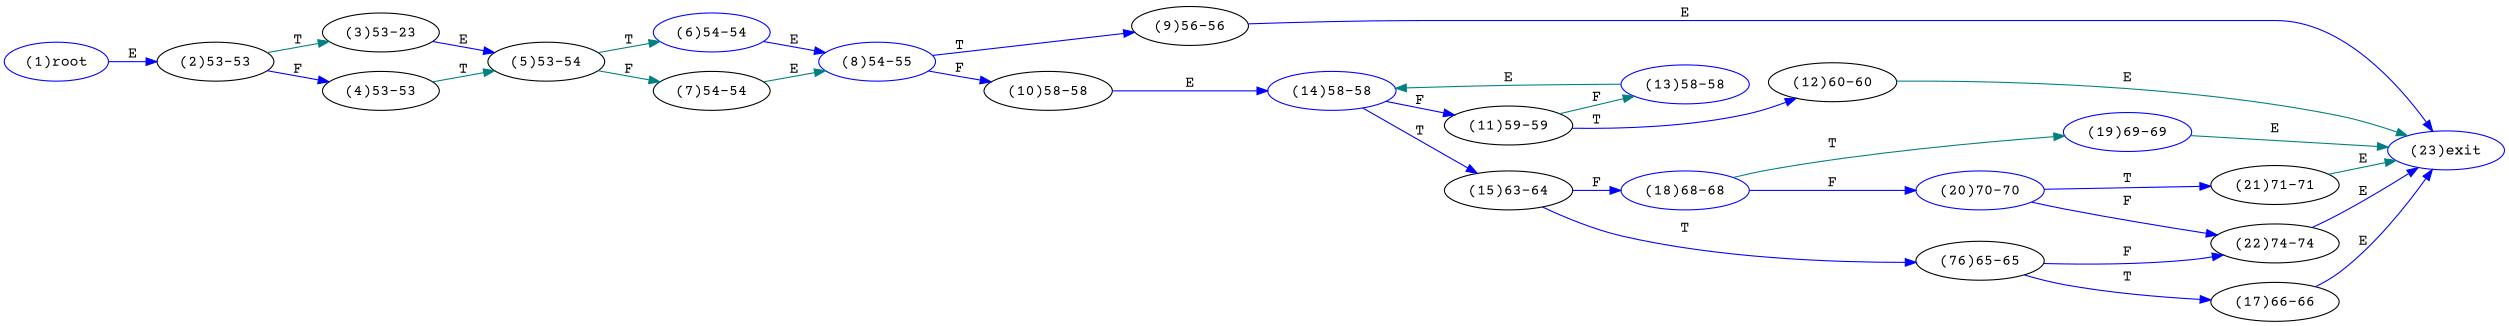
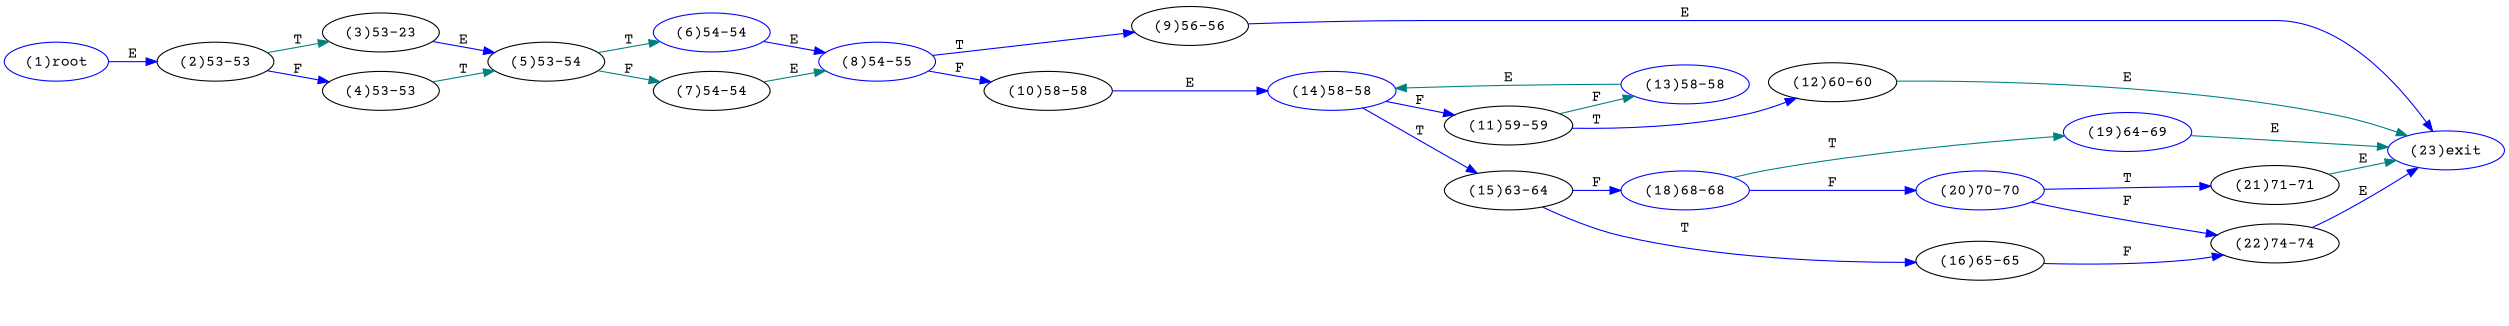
(2128, 132) -> (2128, 132)
(1980, 261) -> (1980, 261)
(2275, 302) -> none
